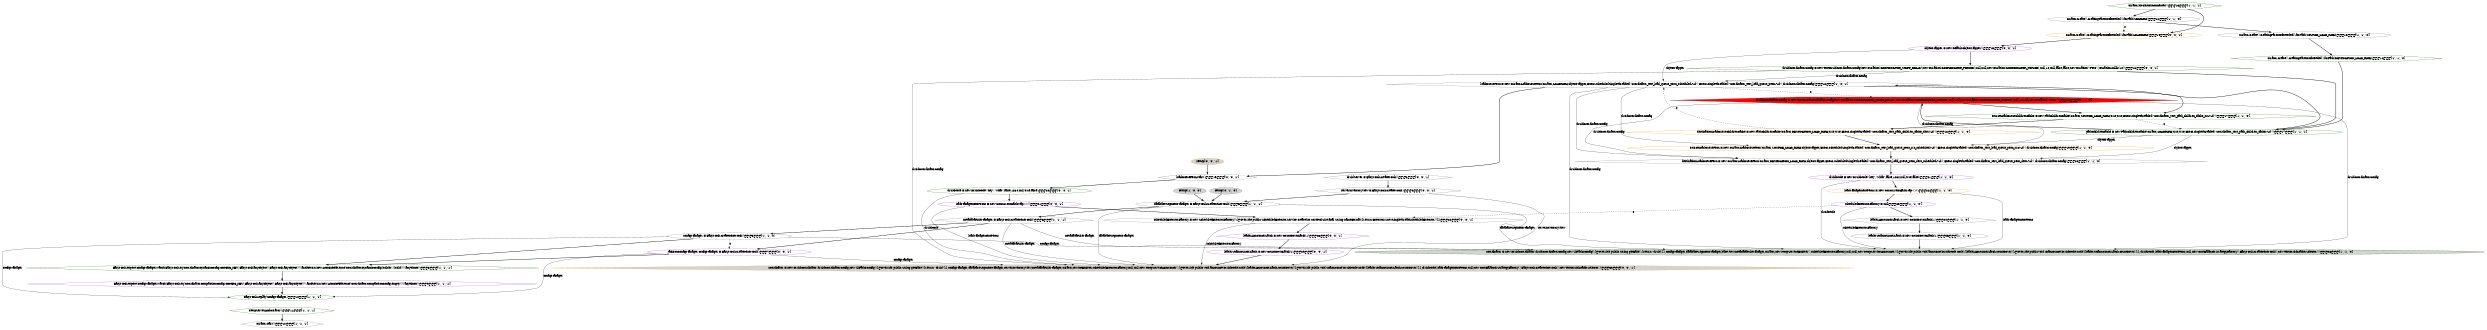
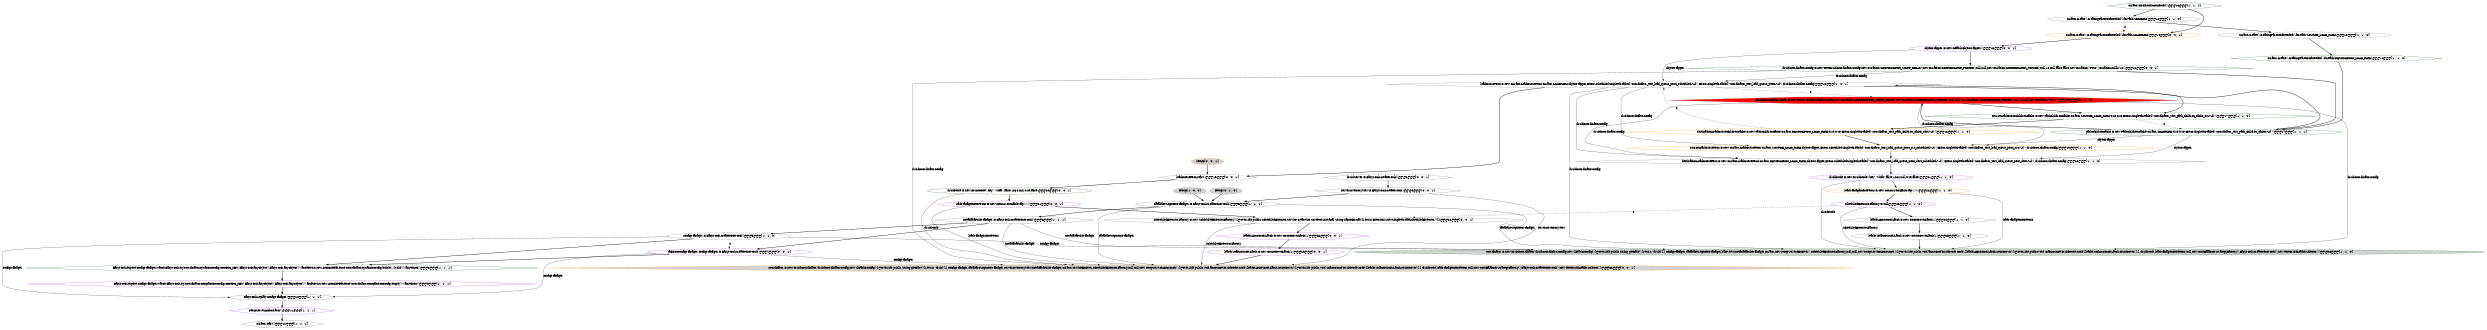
none -> (282, 303)
(282, 311) -> (282, 311)
